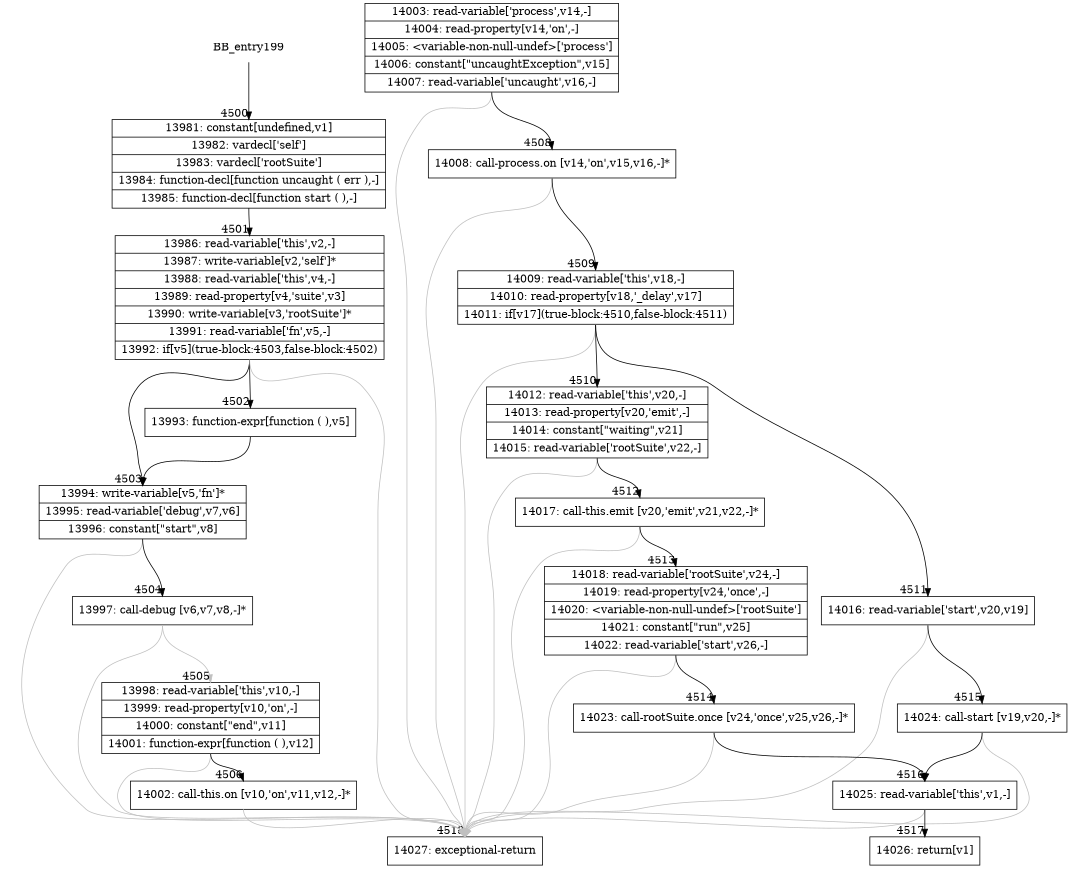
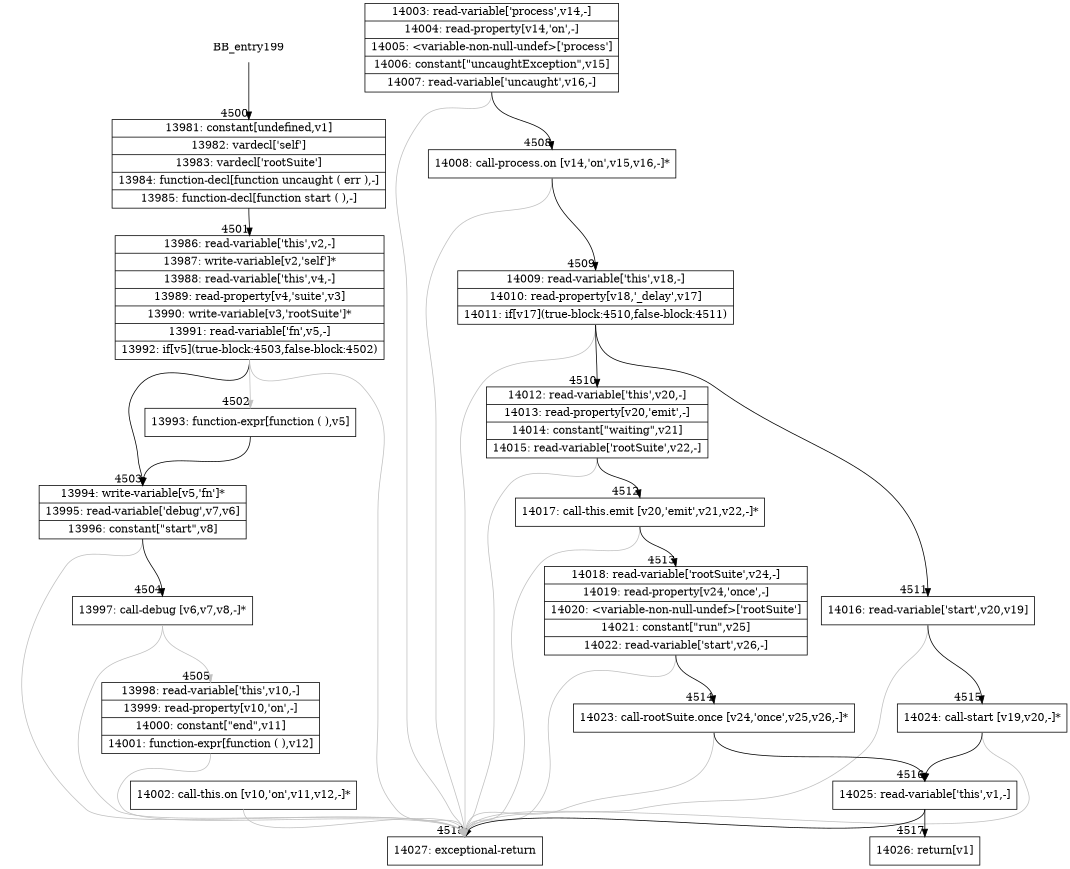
(250, 380) -> (250, 380)
(223, 766) -> none
(698, 823) -> (698, 823)
